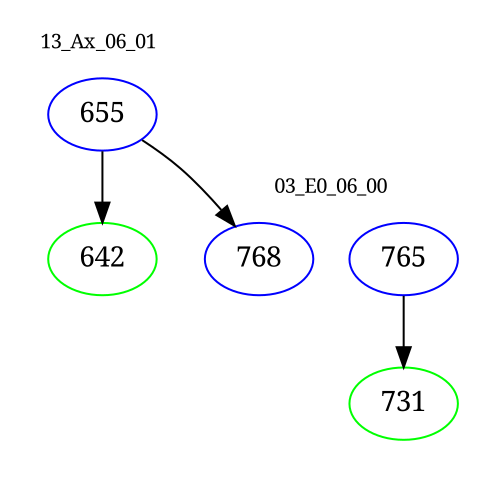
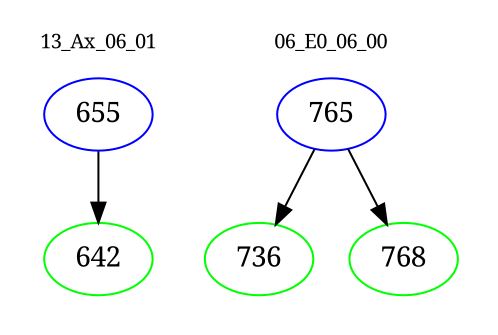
(331, 188) -> (331, 43)
(202, 189) -> (363, 178)
(259, 259) -> (404, 259)
(404, 404) -> (259, 259)
